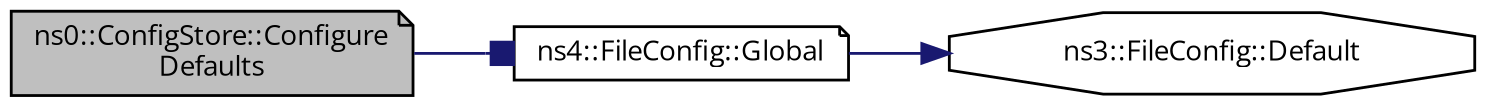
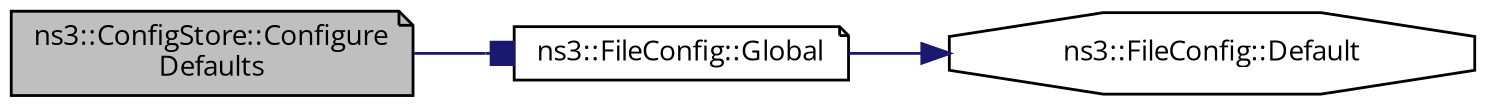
(212, 53) -> (212, 53)
(681, 53) -> (681, 53)
